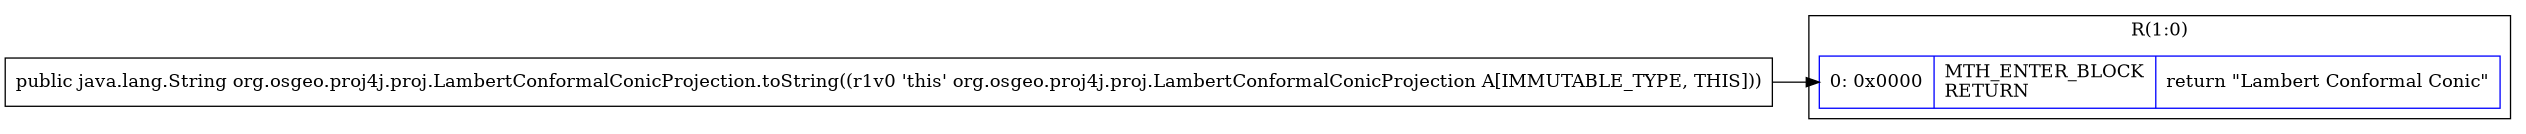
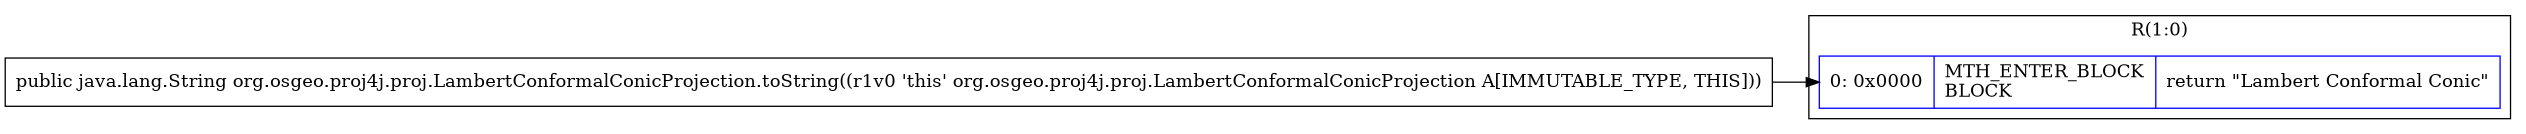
(1987, 91) -> (1978, 91)
